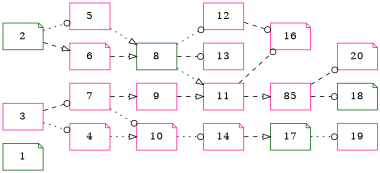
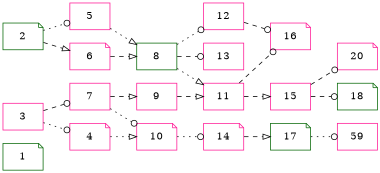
(291, 97) -> (291, 97)
(357, 137) -> (357, 137)
